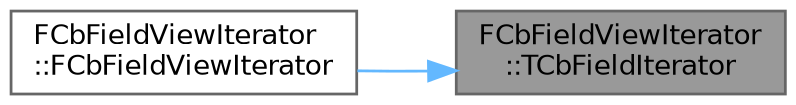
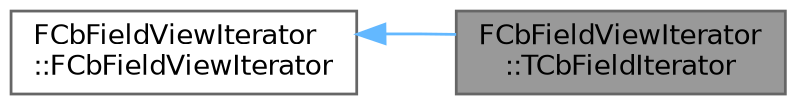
(393, 71) -> (421, 34)
